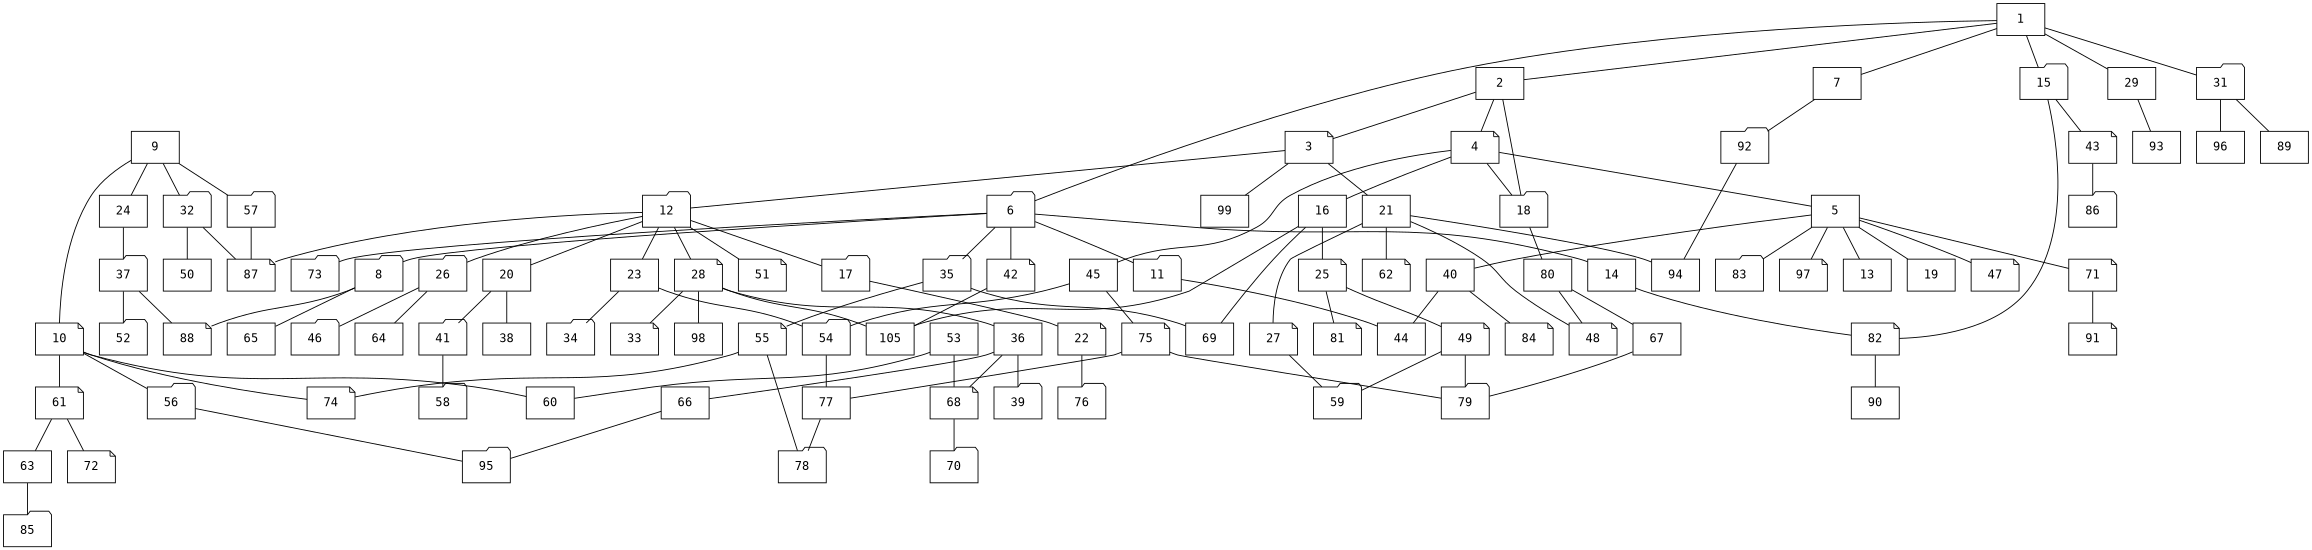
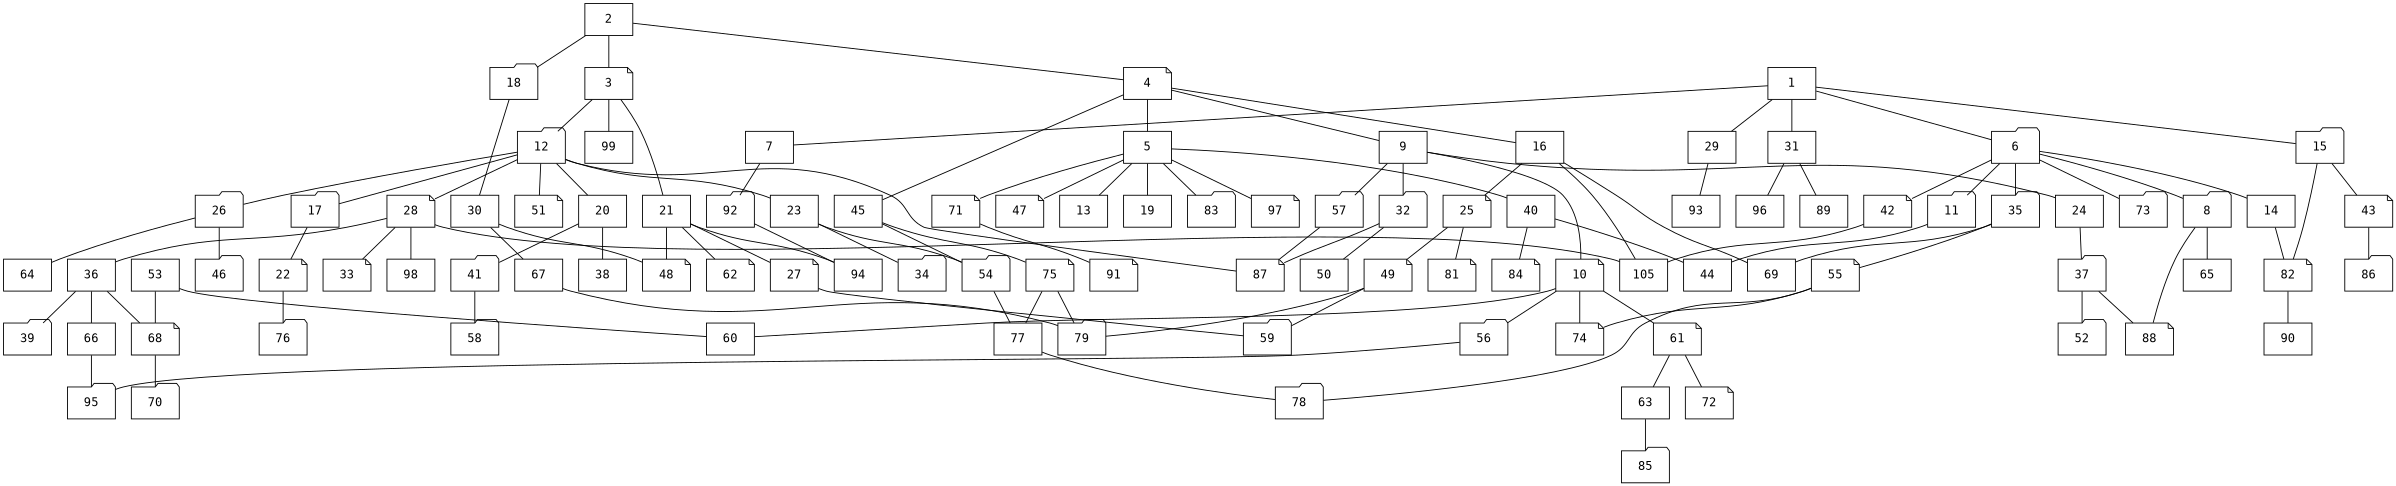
(1760, 51) -> none
(2221, 83) -> (1792, 147)
(1500, 179) -> (1255, 110)
(1548, 275) -> (475, 211)
